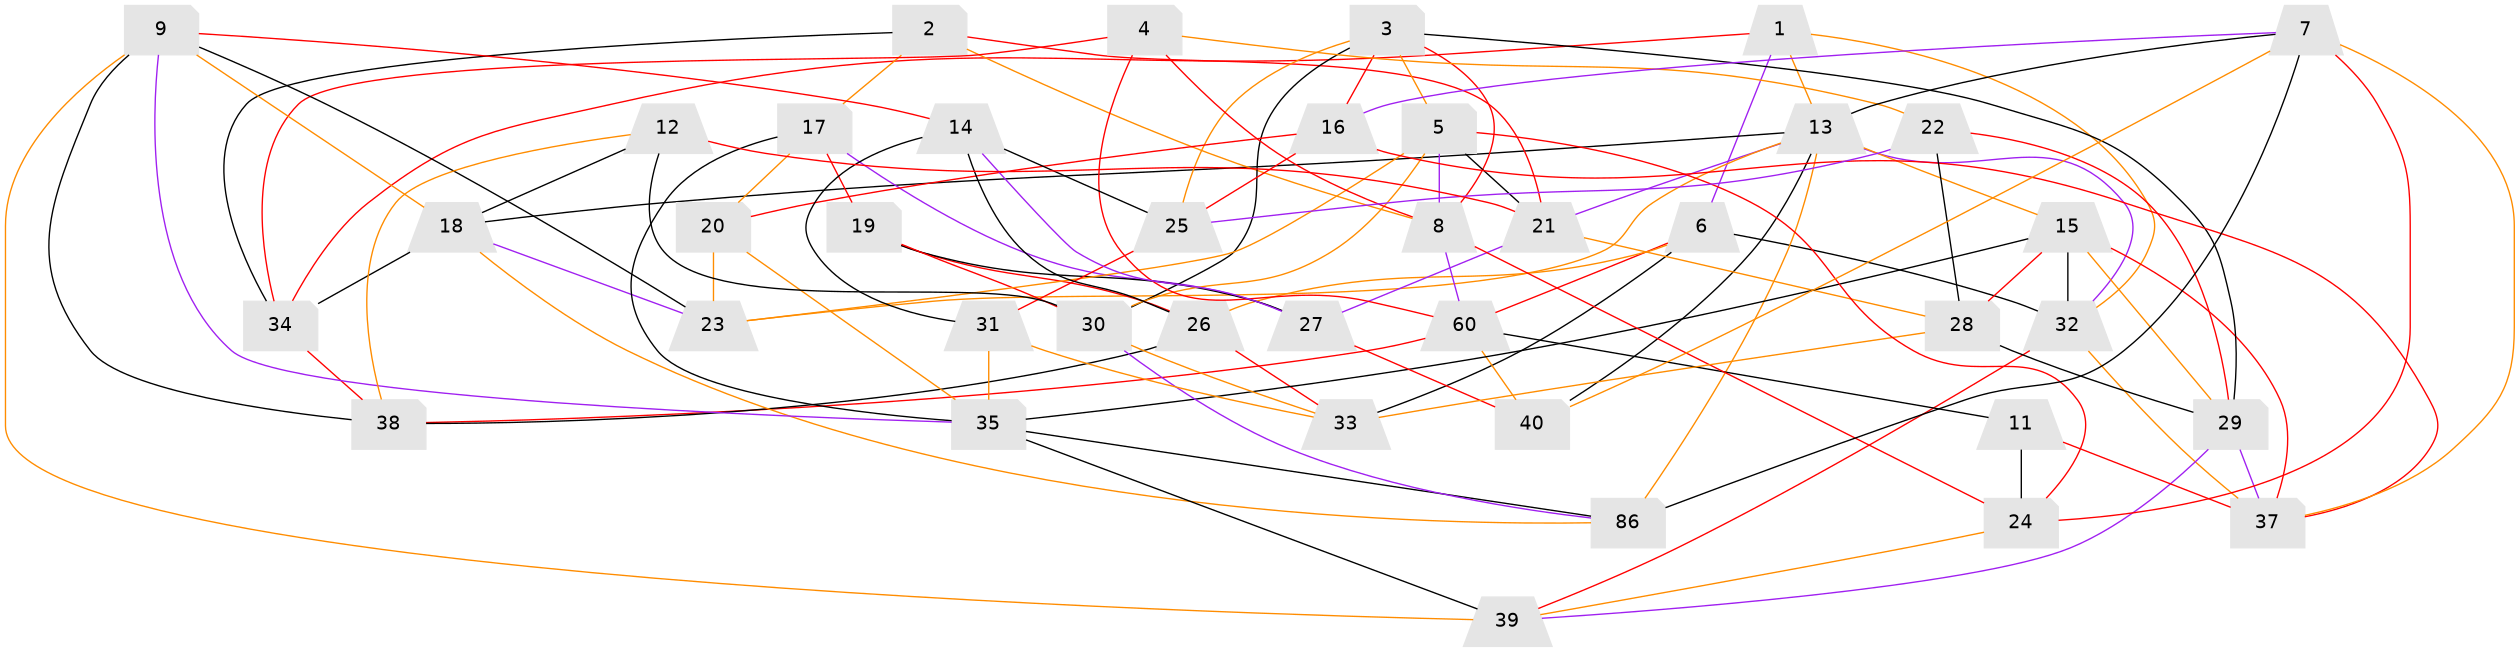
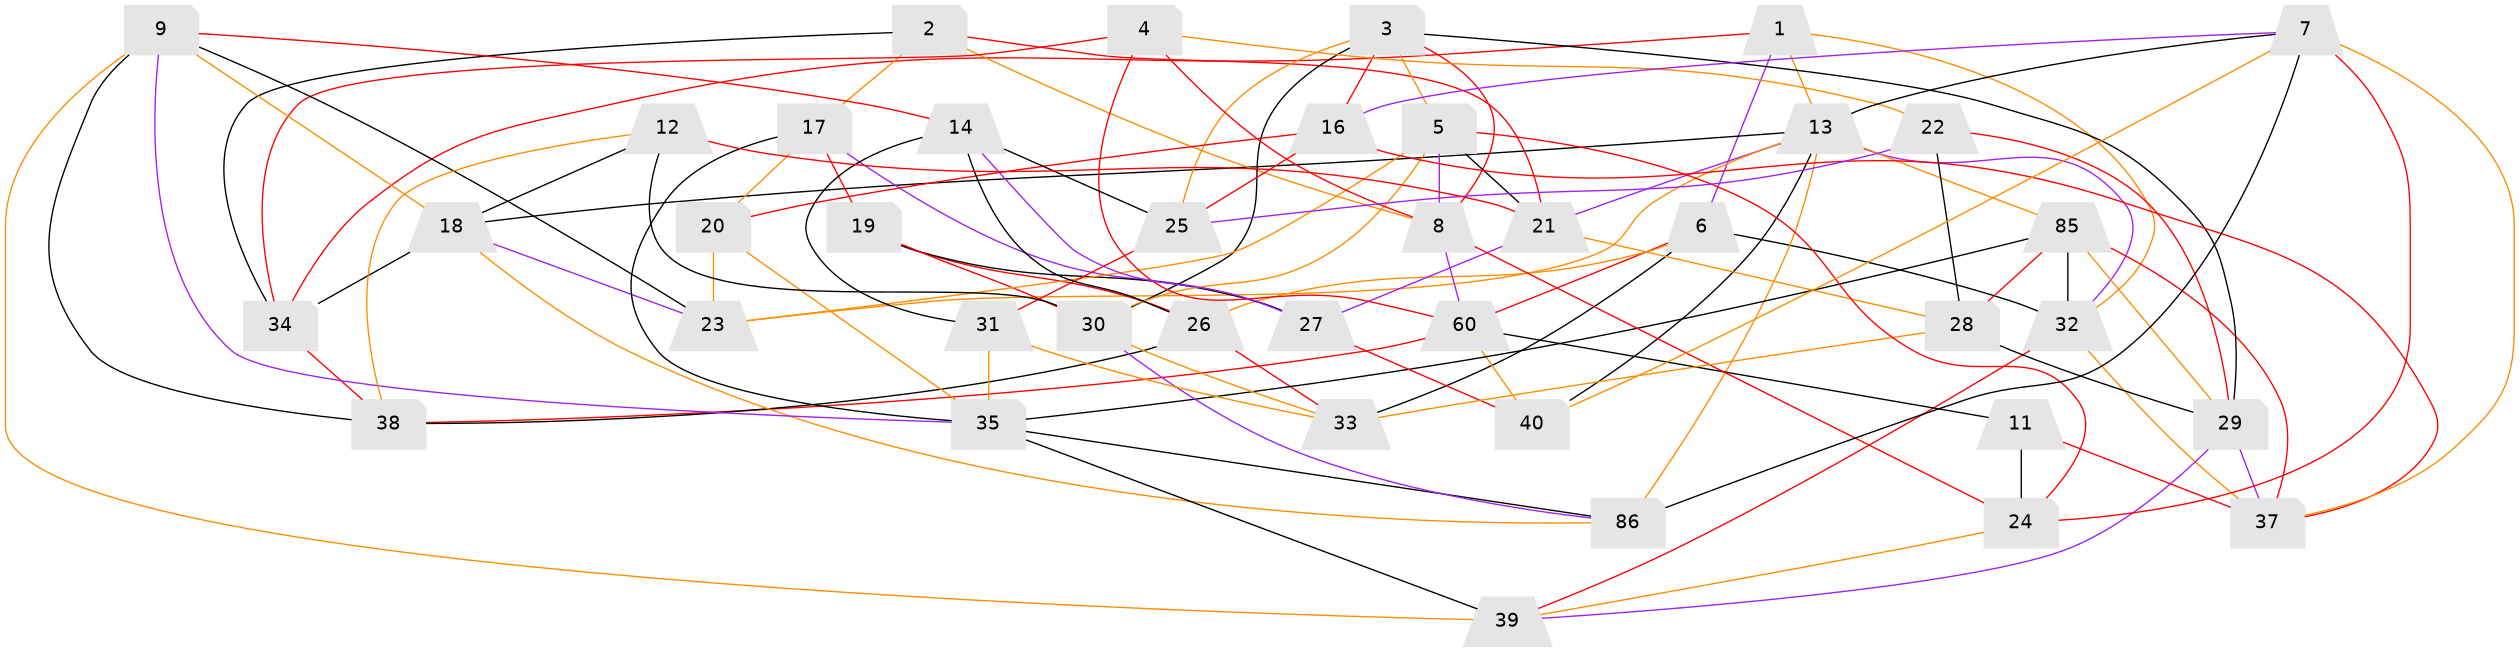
(2068, 227) -> (2068, 227)
